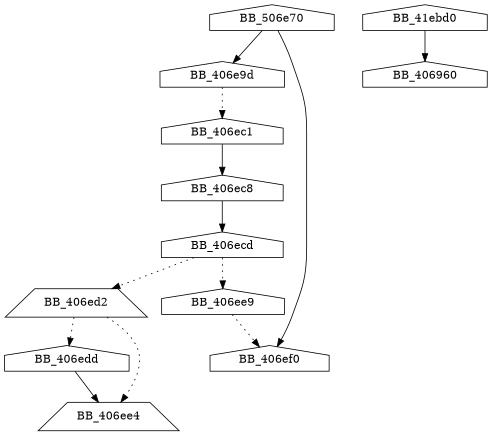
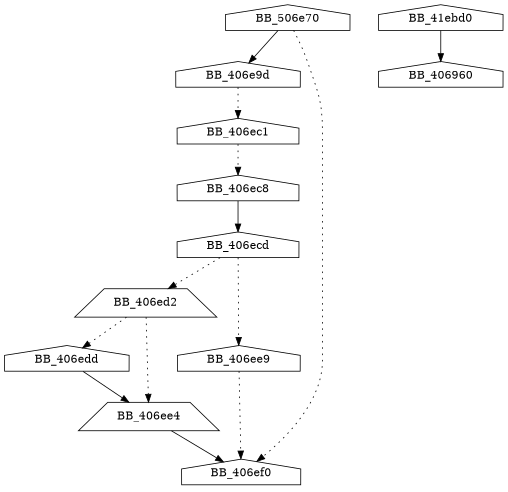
(222, 156) -> (238, 156)
(307, 185) -> (322, 251)
none -> (194, 444)
